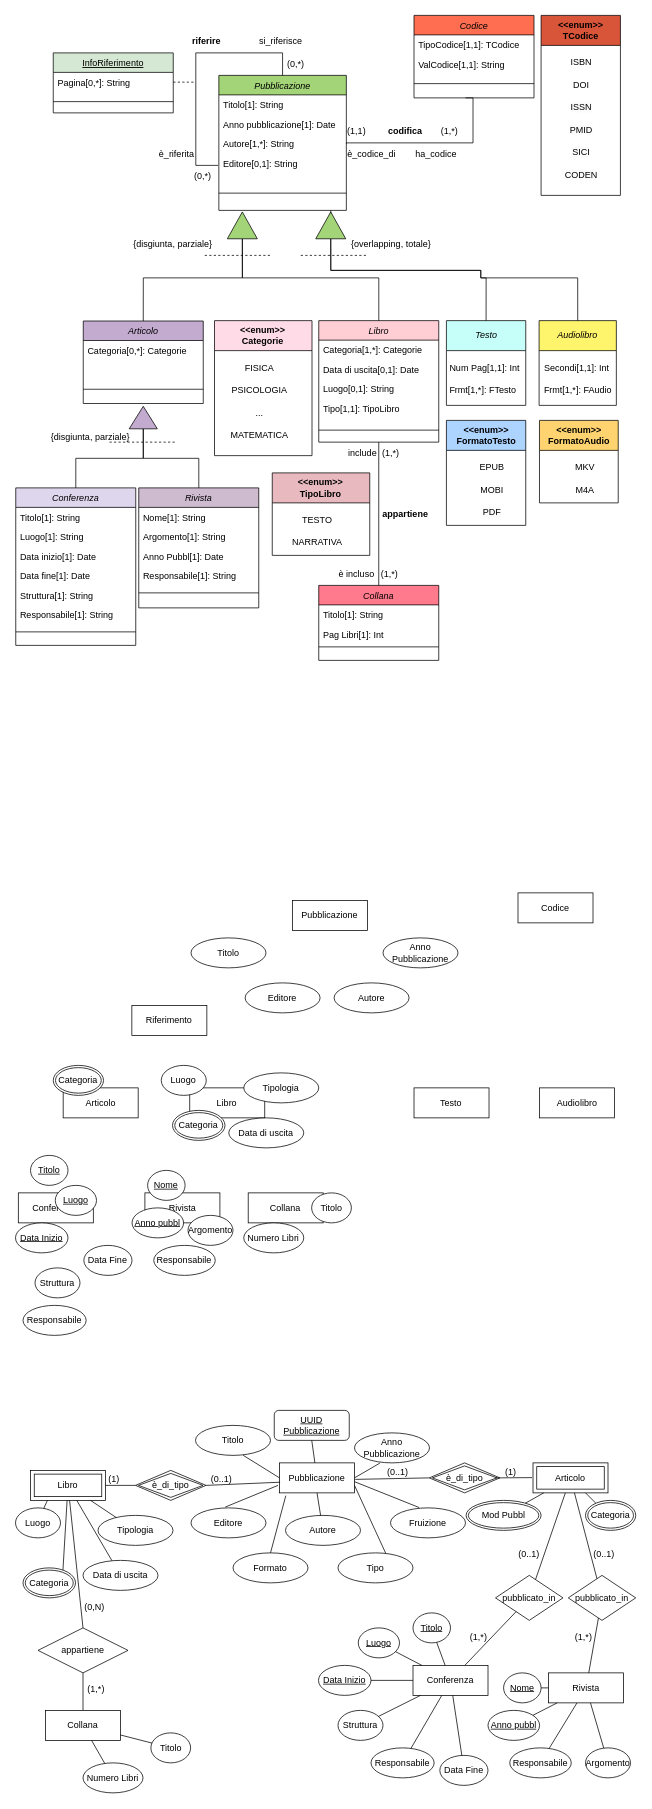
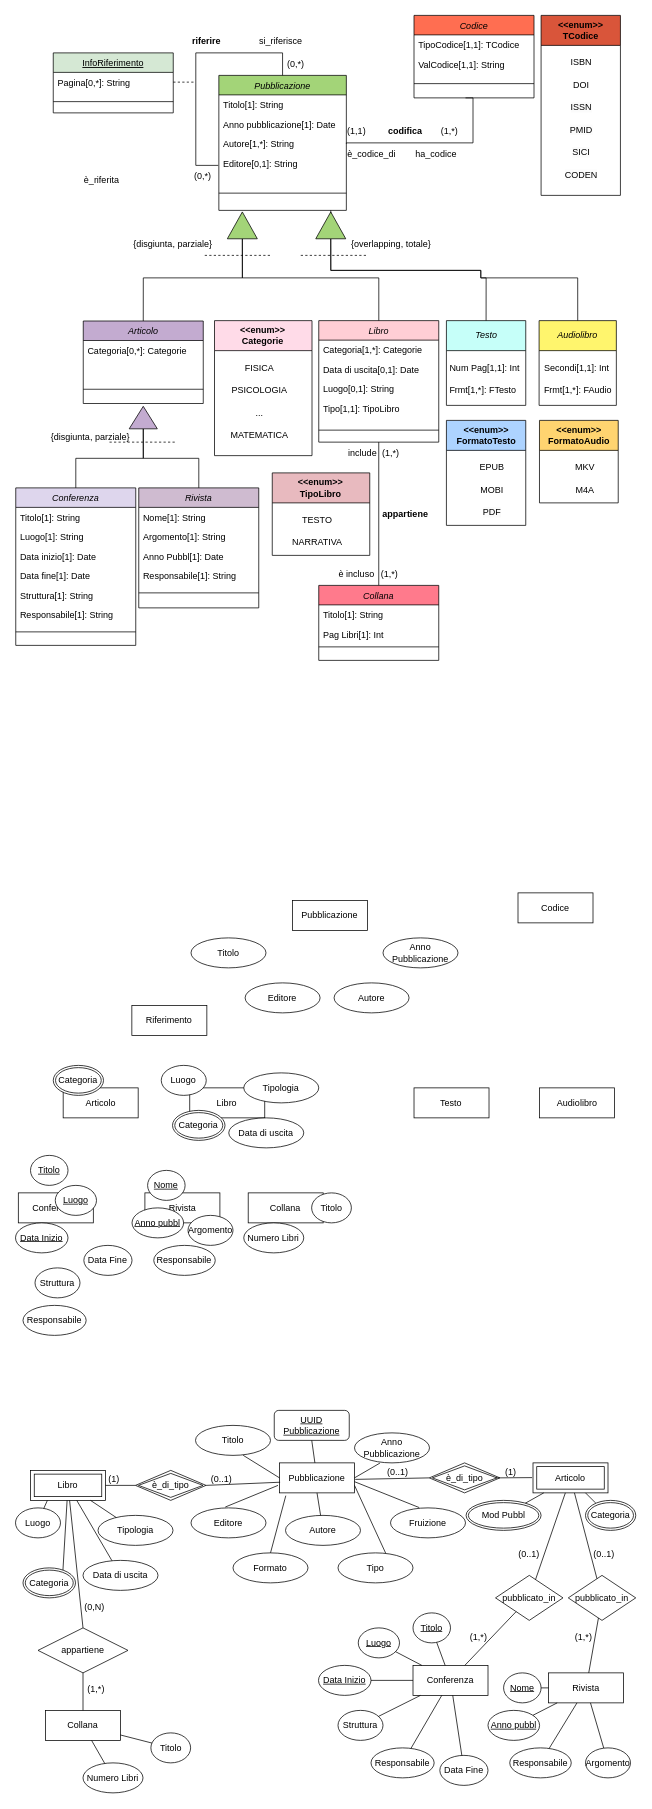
(177, 154) -> (102, 180)
